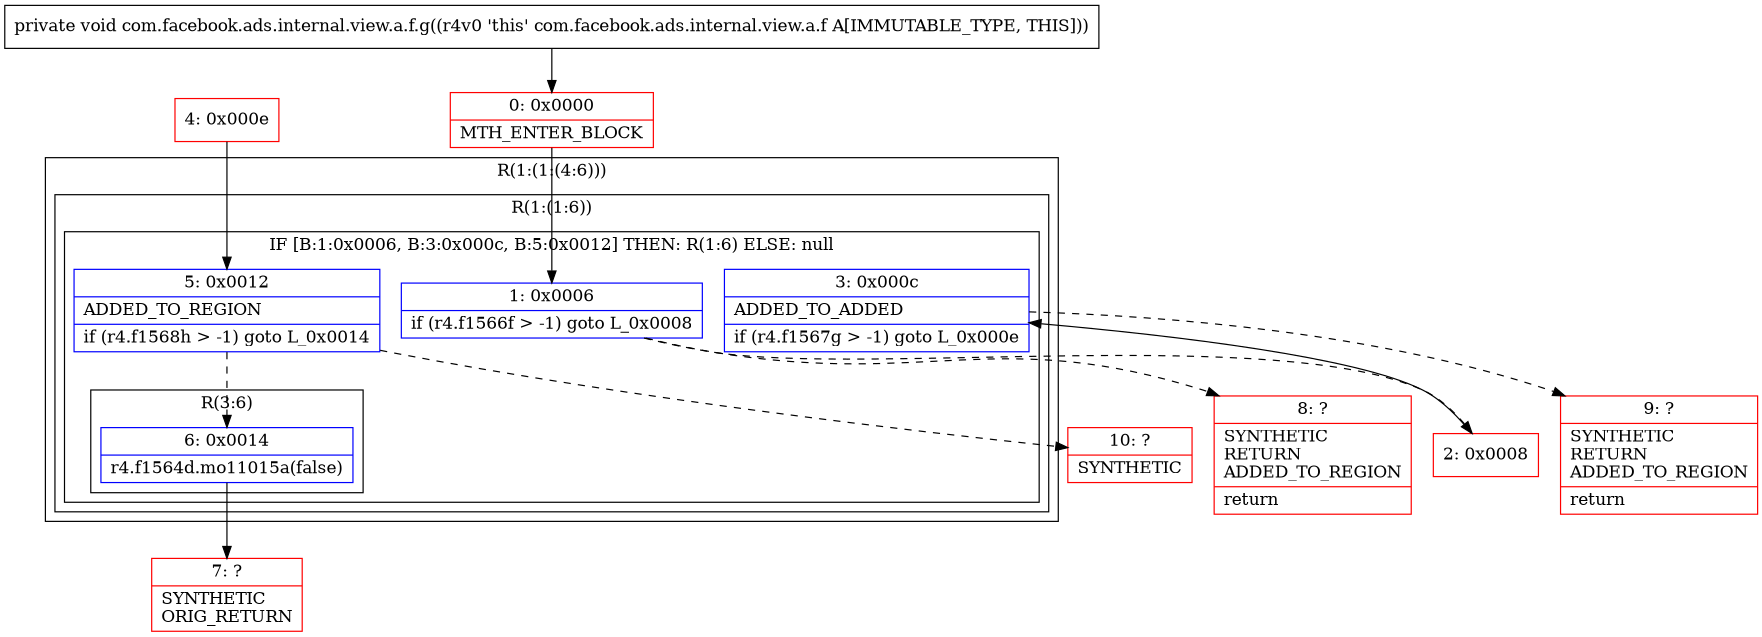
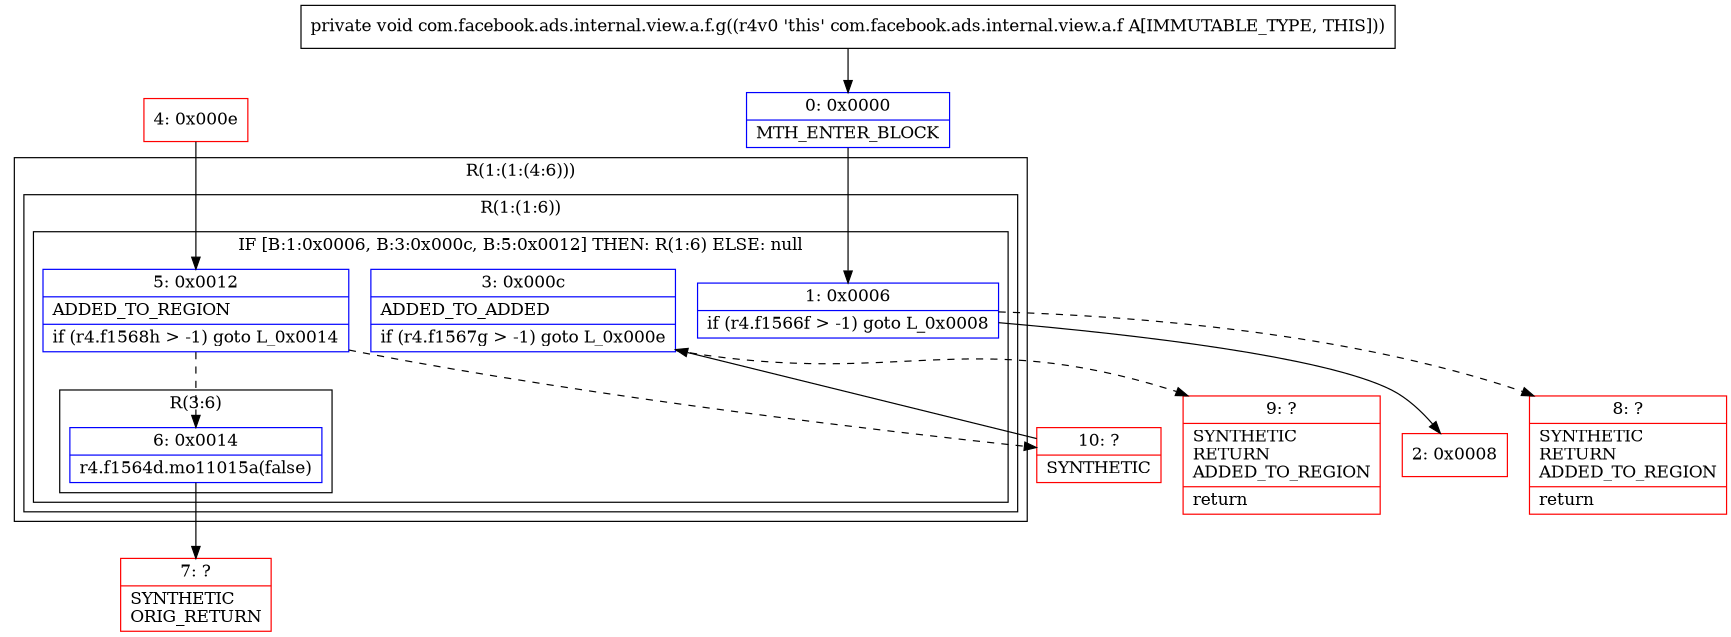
(552, 120) -> (848, 120)
(1267, 351) -> (862, 396)
(1082, 356) -> (1224, 349)
